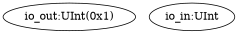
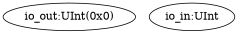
(69, 17) -> (69, 17)
